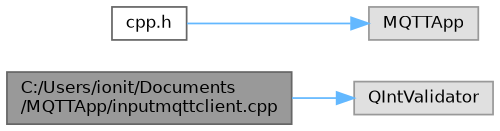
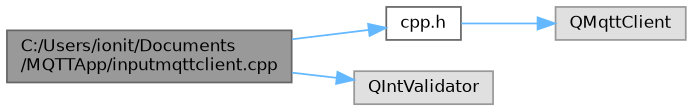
(424, 23) -> (621, 23)
none -> (330, 35)
